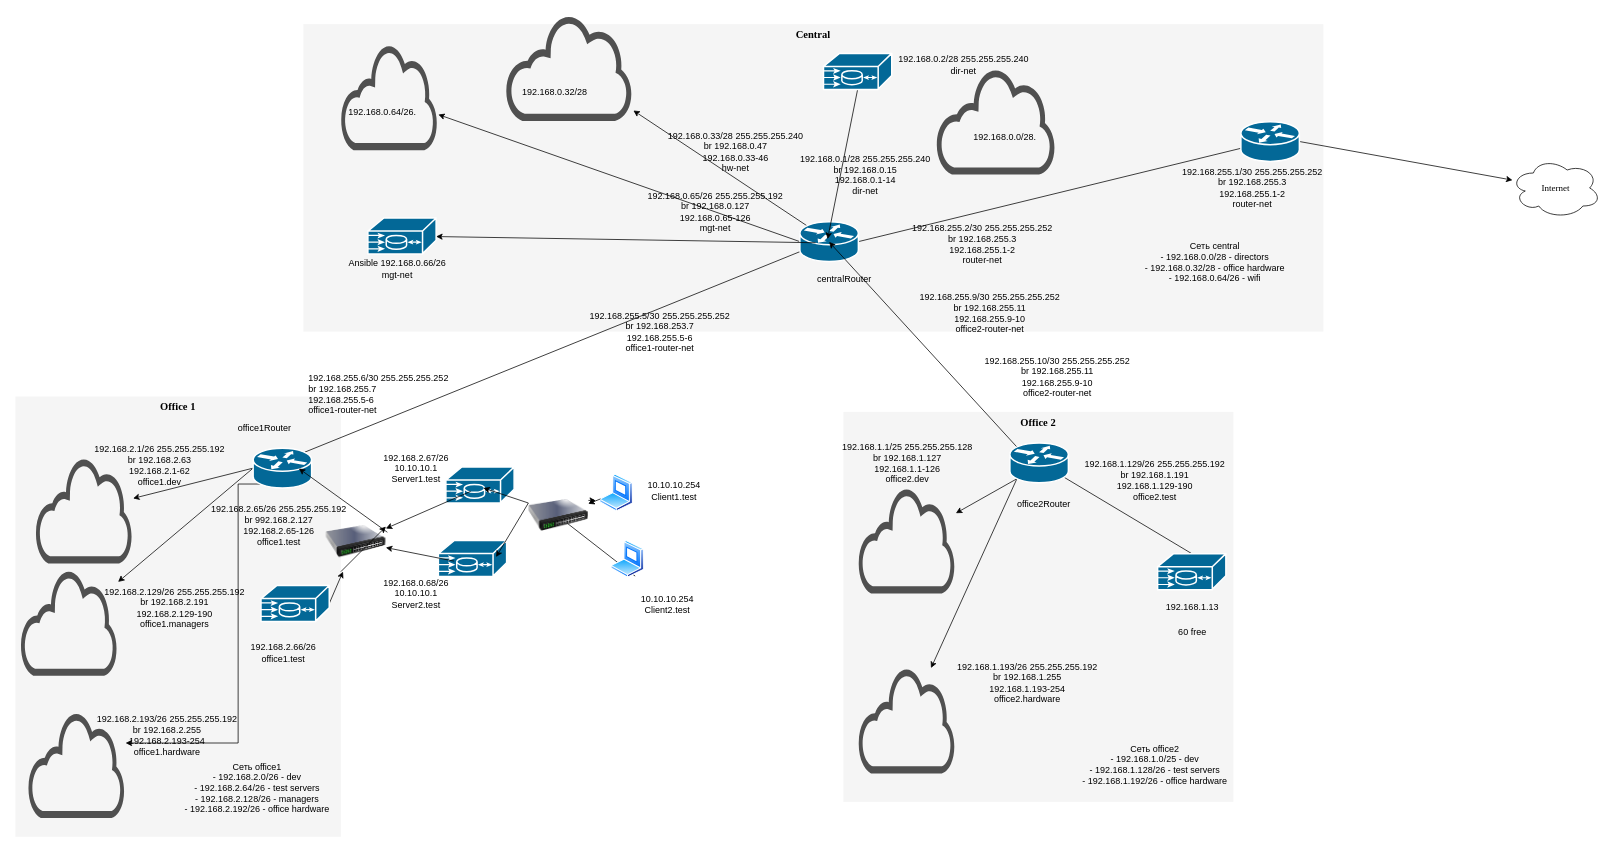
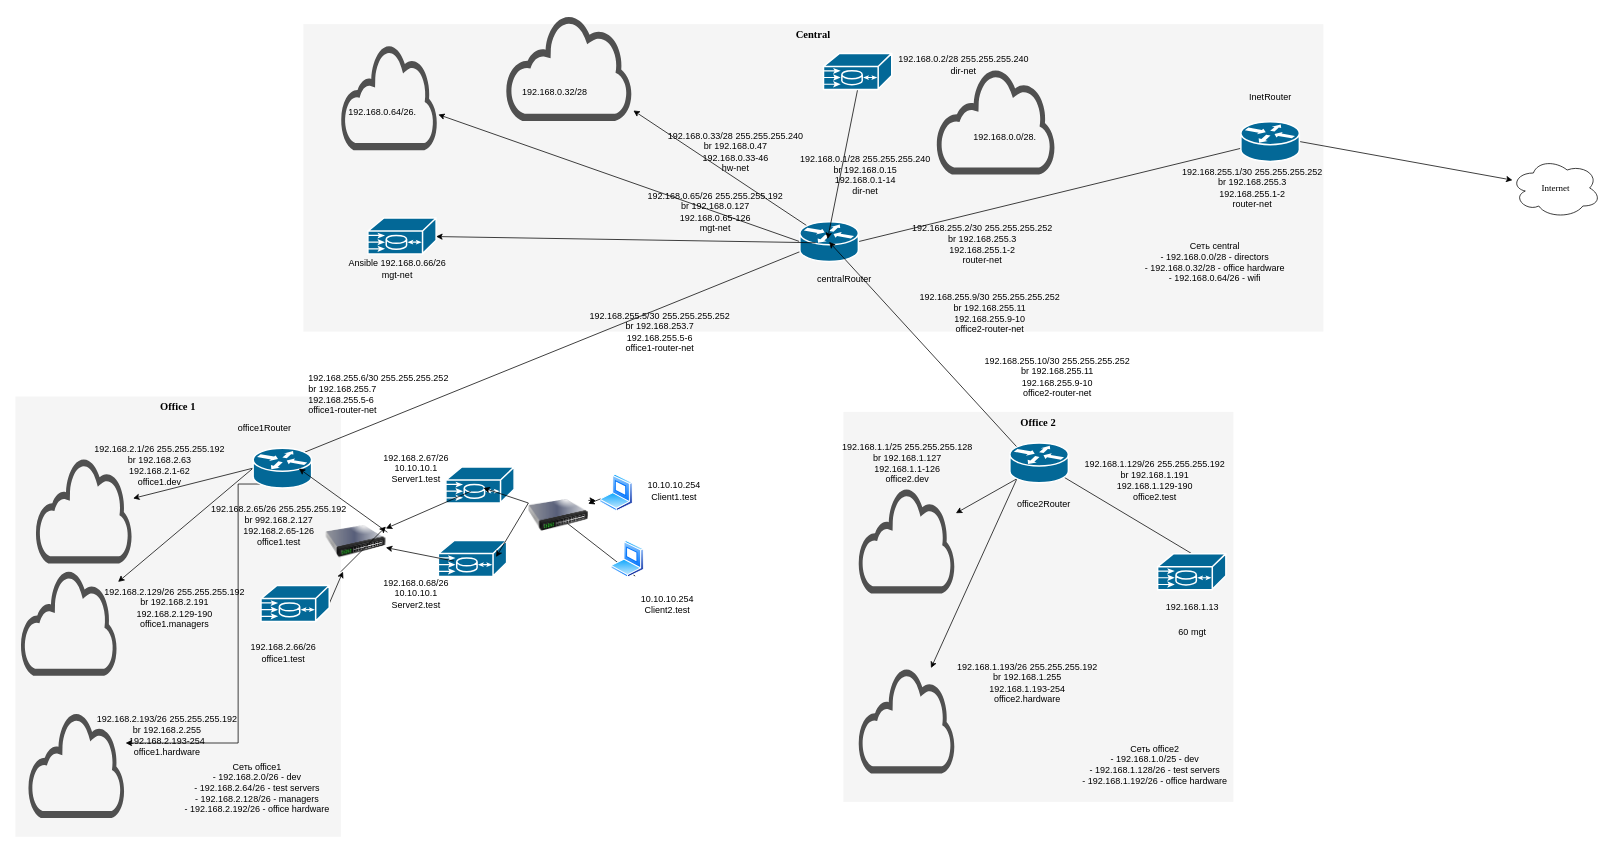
none -> (1270, 97)
(1193, 632) -> (1193, 632)
